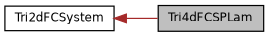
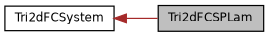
(211, 18) -> (211, 18)
